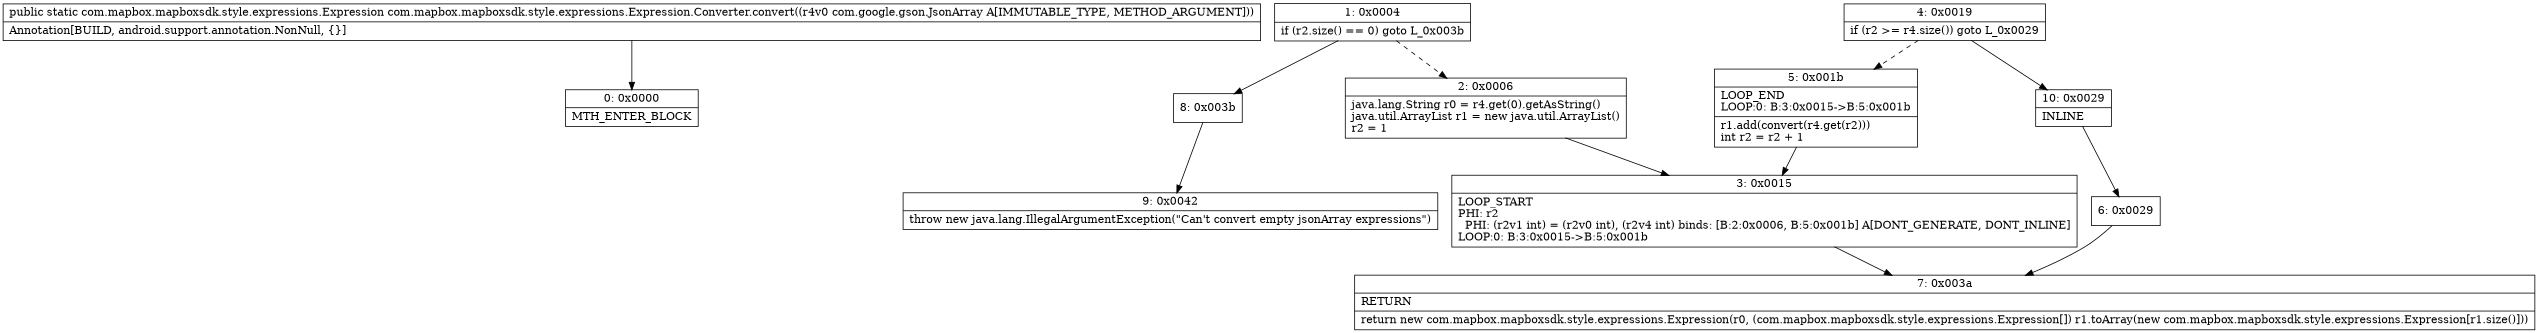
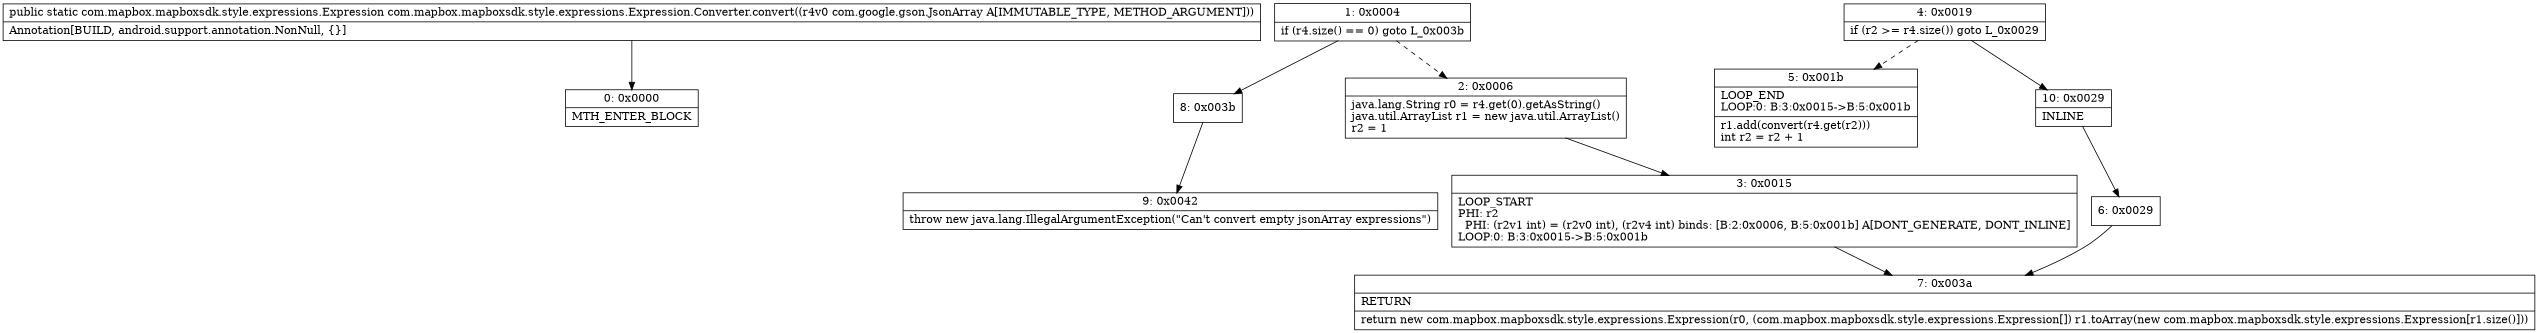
(1373, 31) -> (1373, 31)
(1791, 158) -> none
